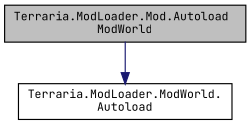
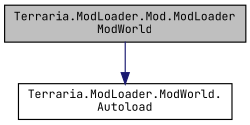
(125, 24) -> (125, 24)
